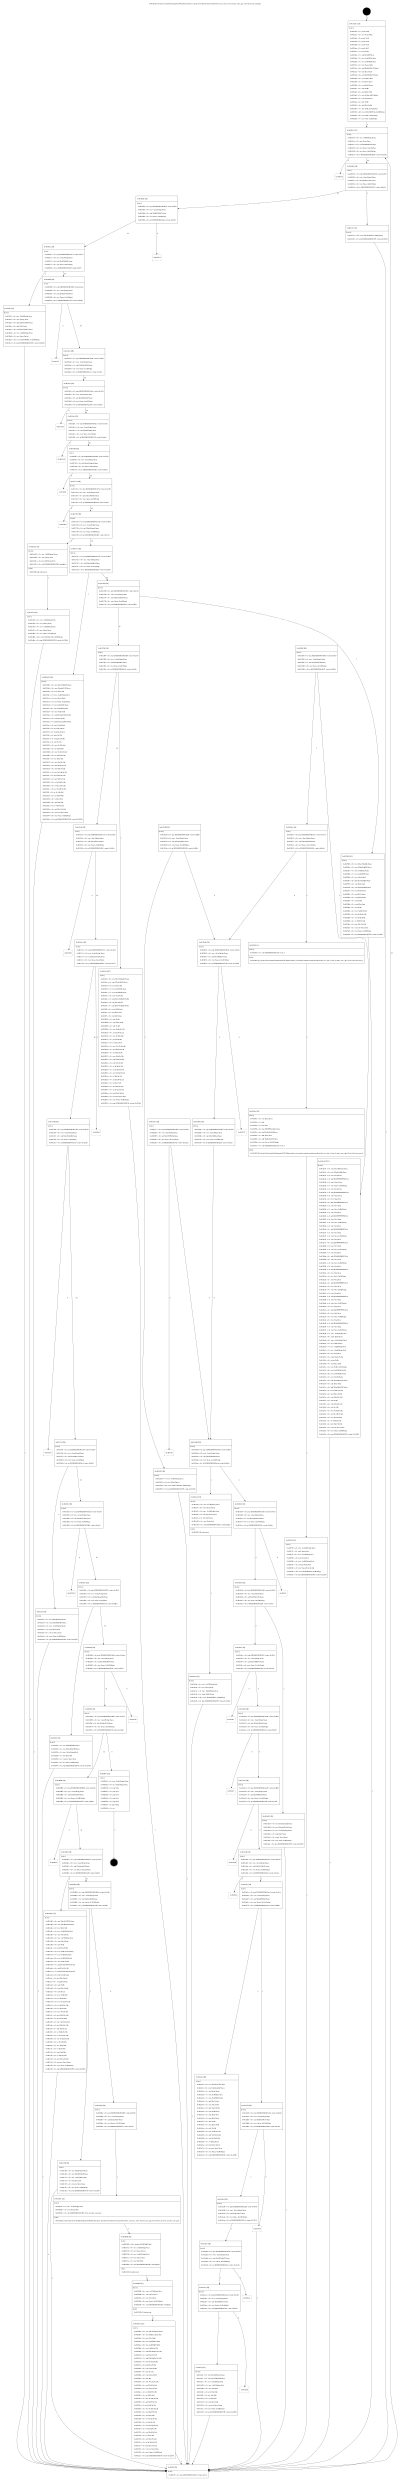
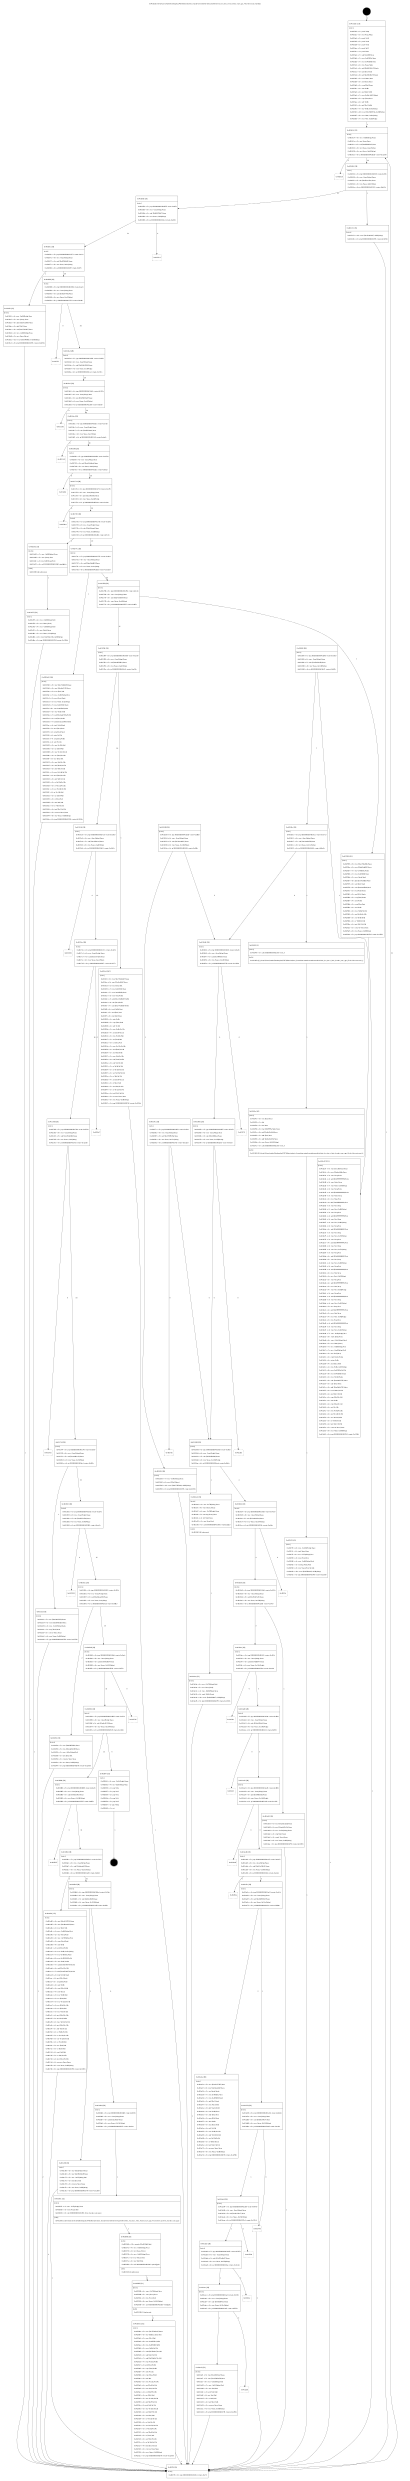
none -> (238, 1453)
none -> (249, 2254)
